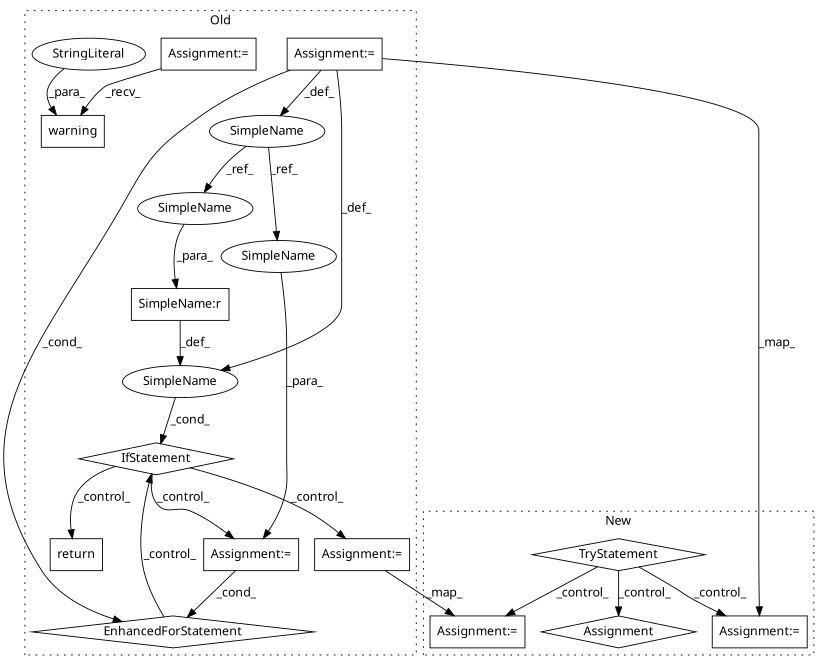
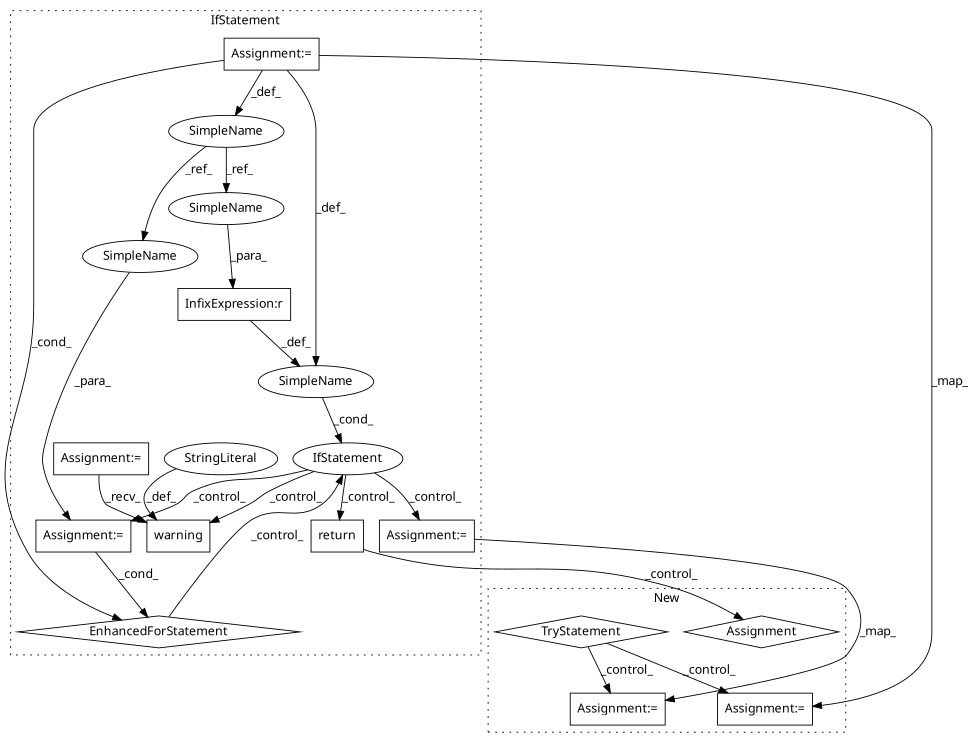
(221, 21) -> (246, 21)
(67, 93) -> (162, 497)
(180, 304) -> (234, 304)
(156, 459) -> (348, 459)
none -> (265, 493)
(619, 589) -> (552, 569)
